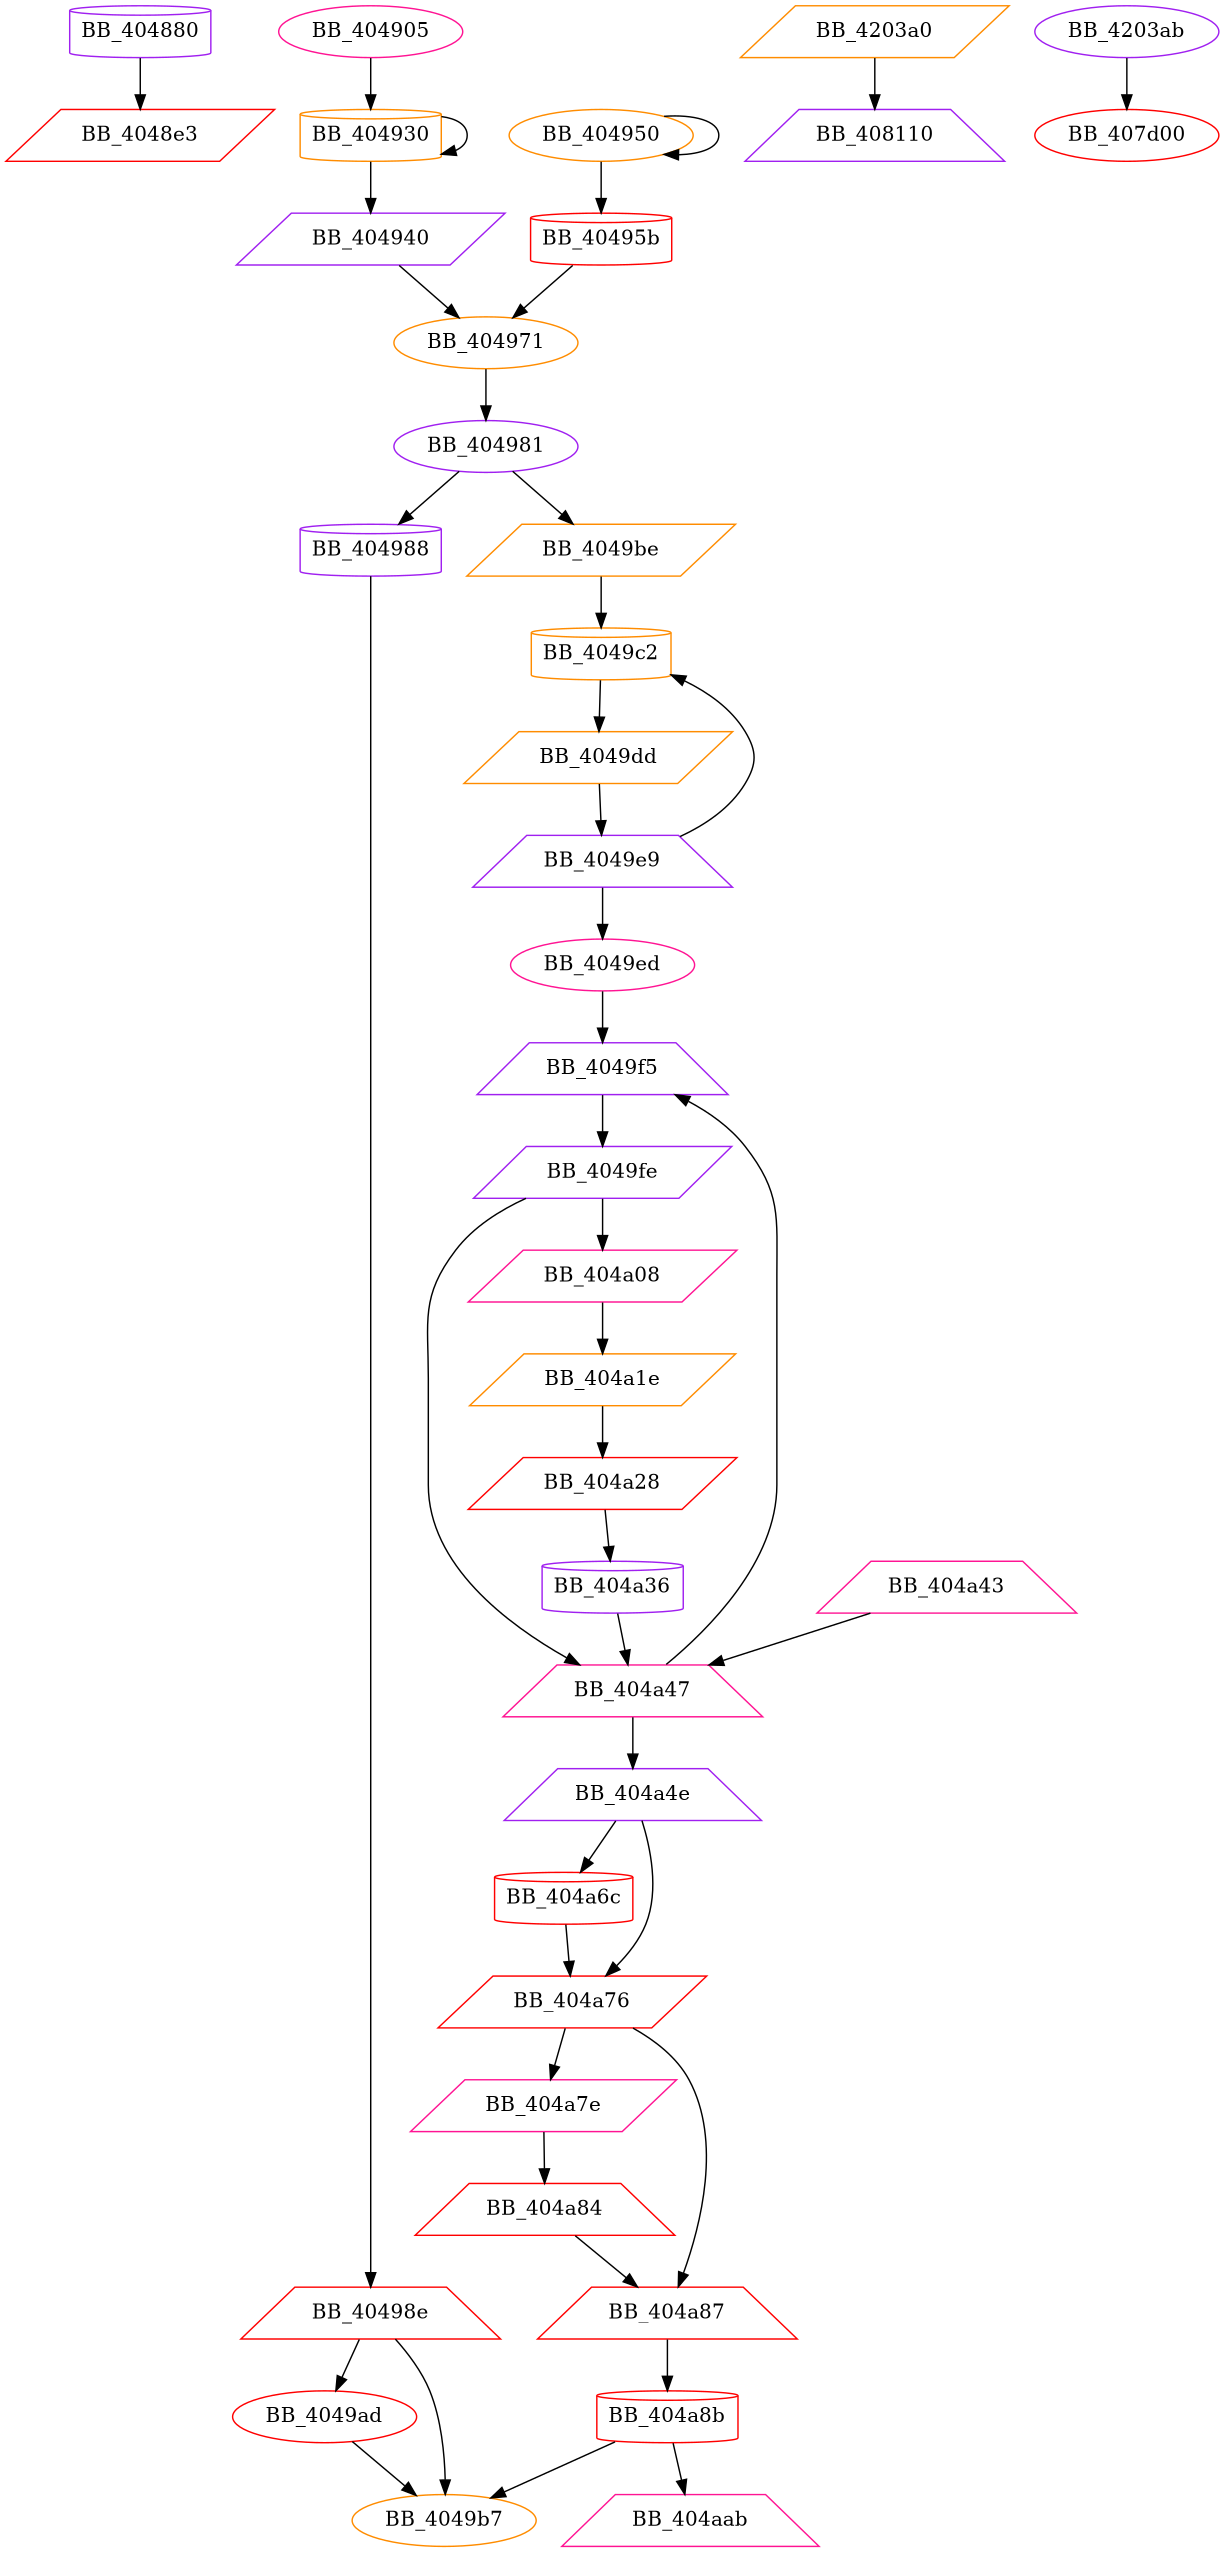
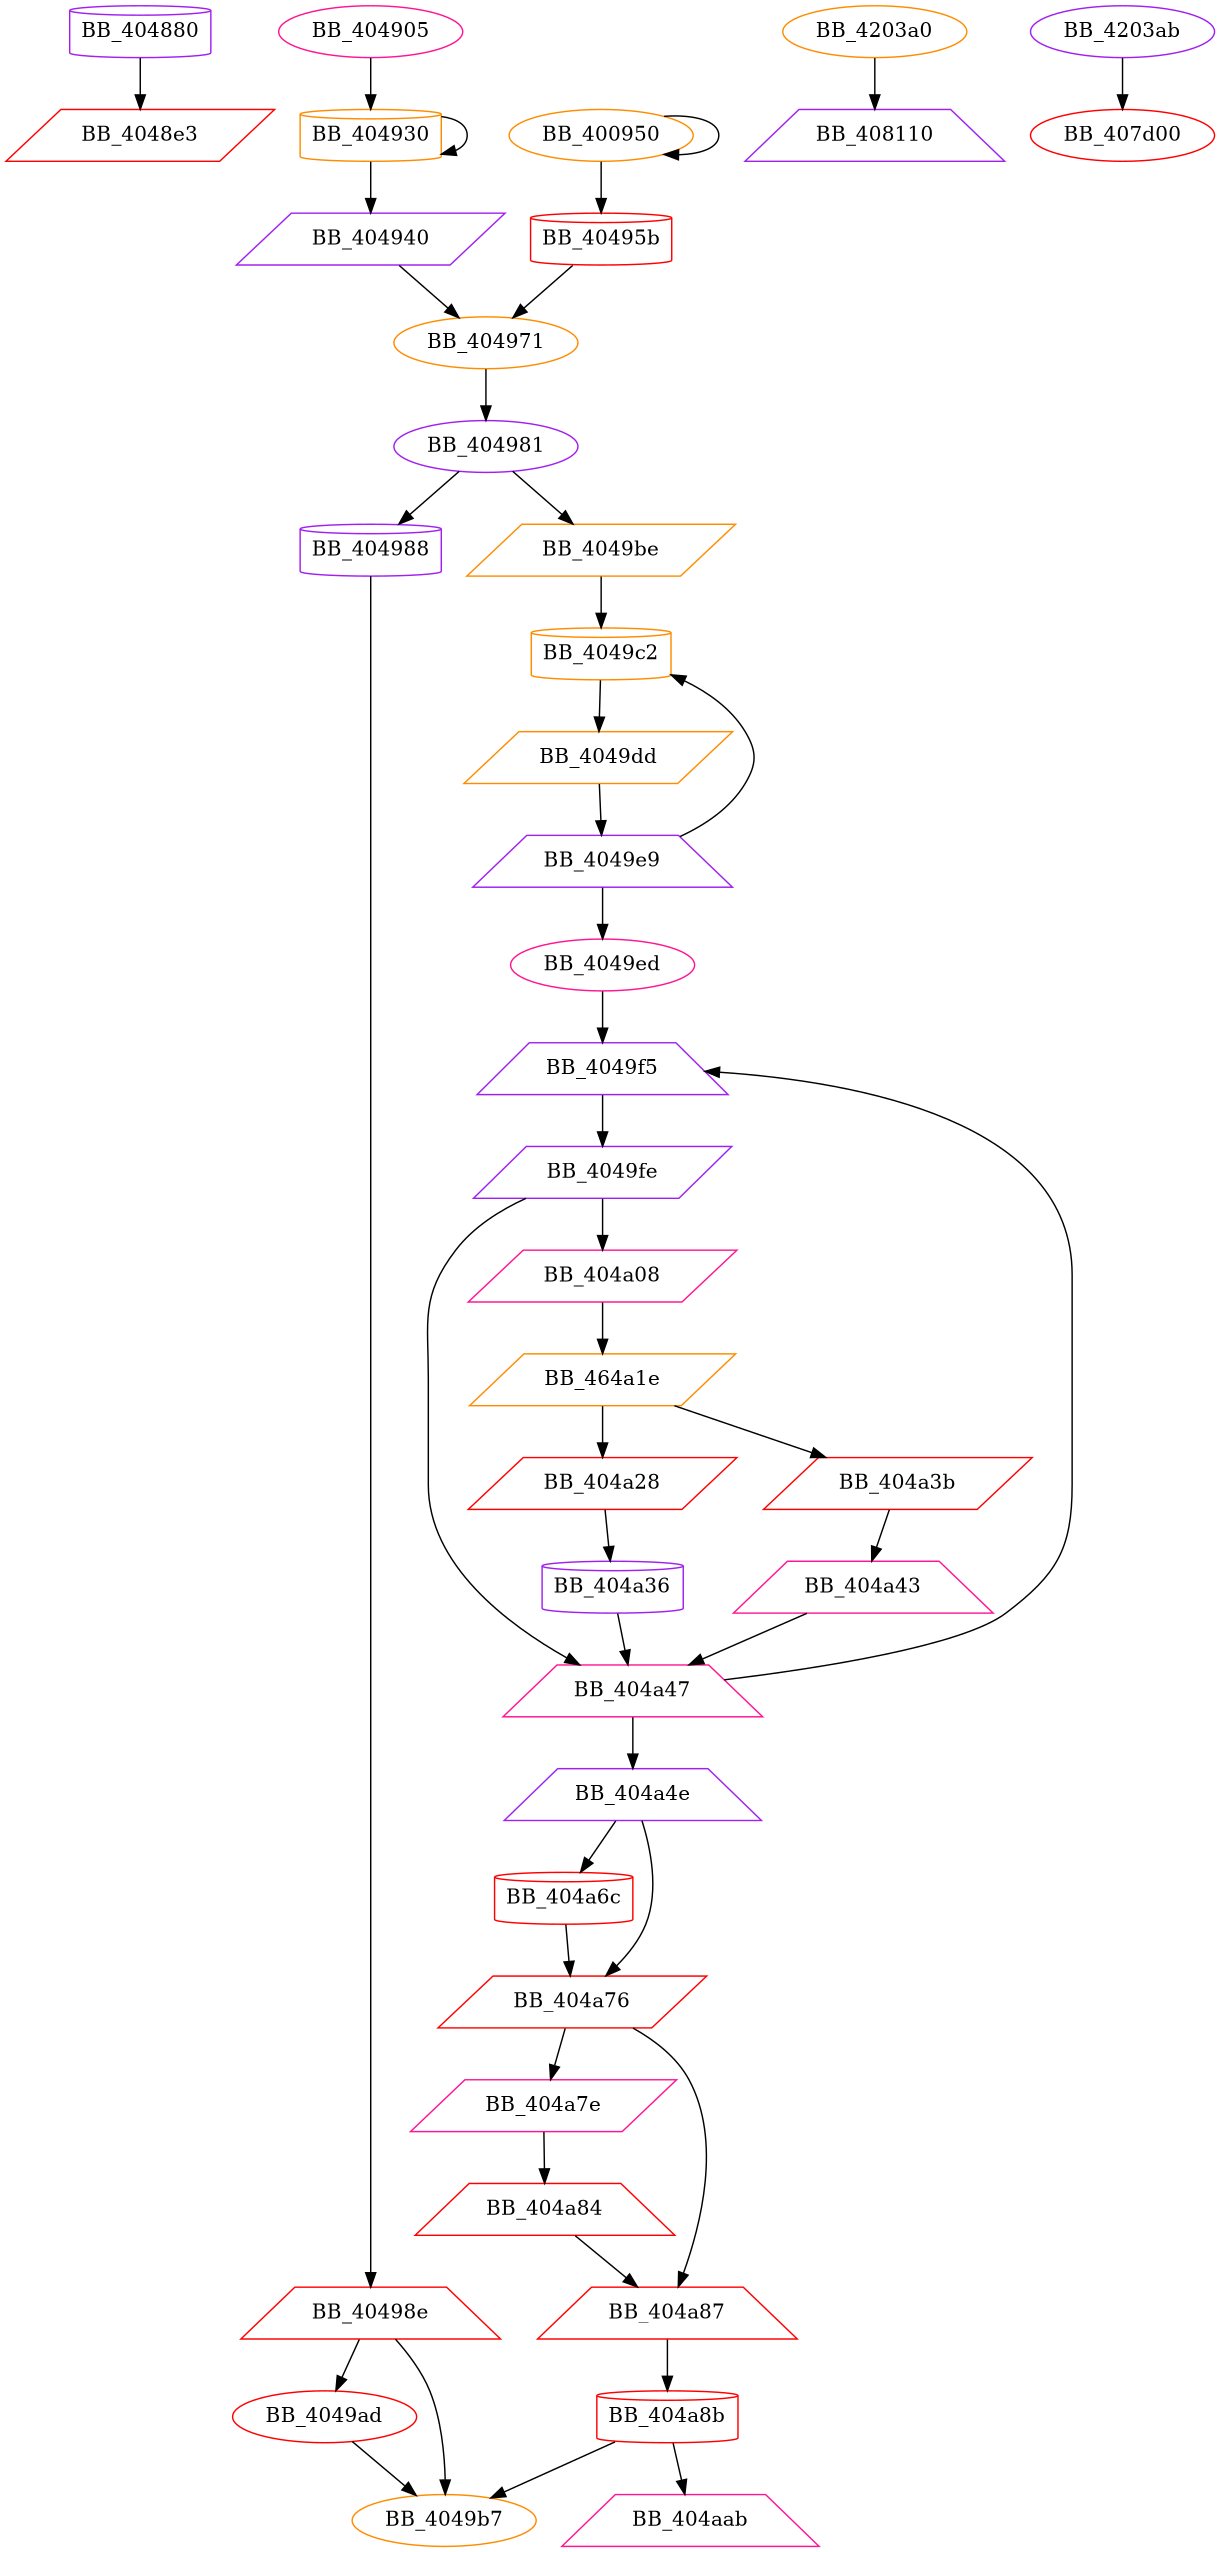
(875, 32) -> (875, 32)
(601, 135) -> (601, 135)
(603, 1380) -> (603, 1380)
none -> (898, 1483)
